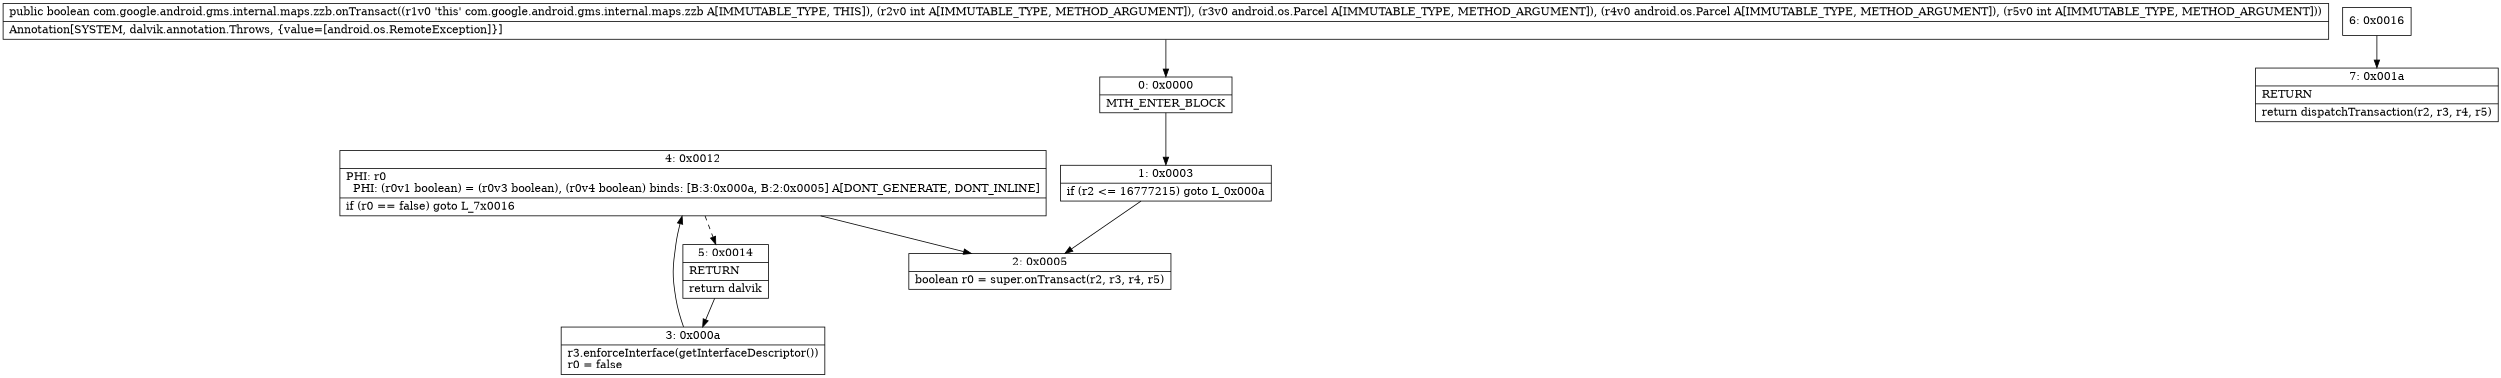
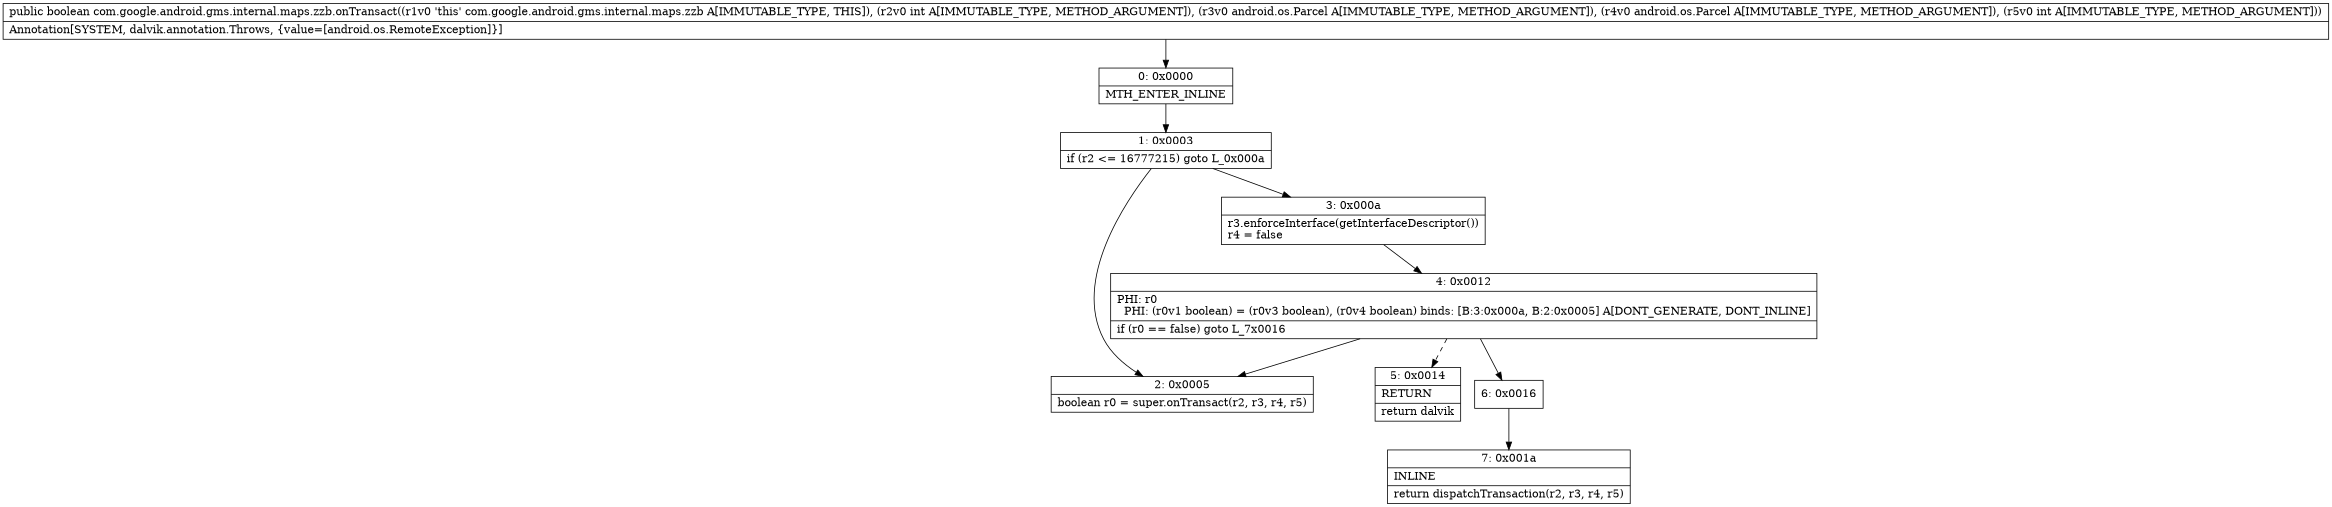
(2287, 94) -> (1415, 476)
(1166, 103) -> (1166, 94)
(710, 309) -> (1248, 181)
none -> (1489, 356)
(595, 365) -> (1255, 235)
